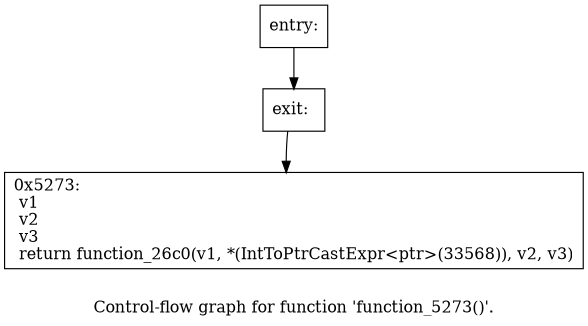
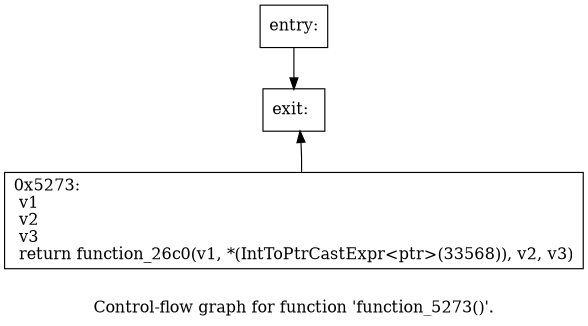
(287, 146) -> (302, 158)
